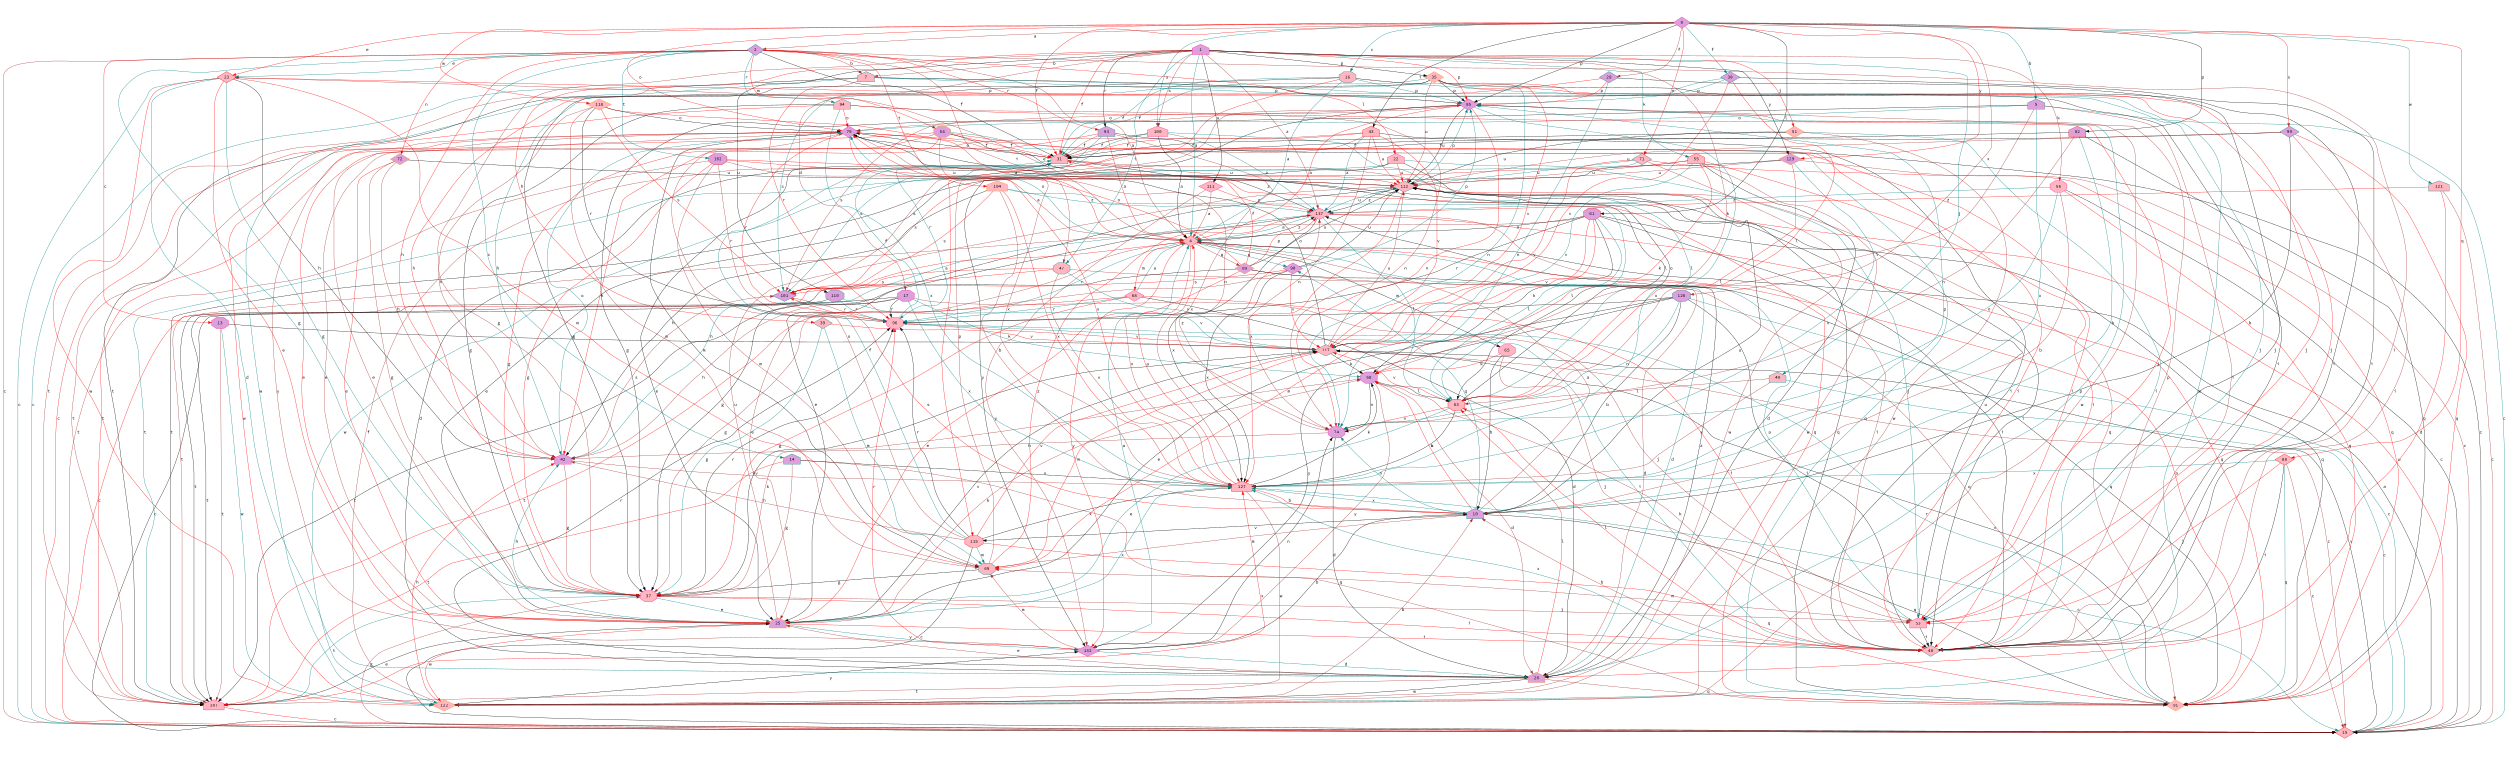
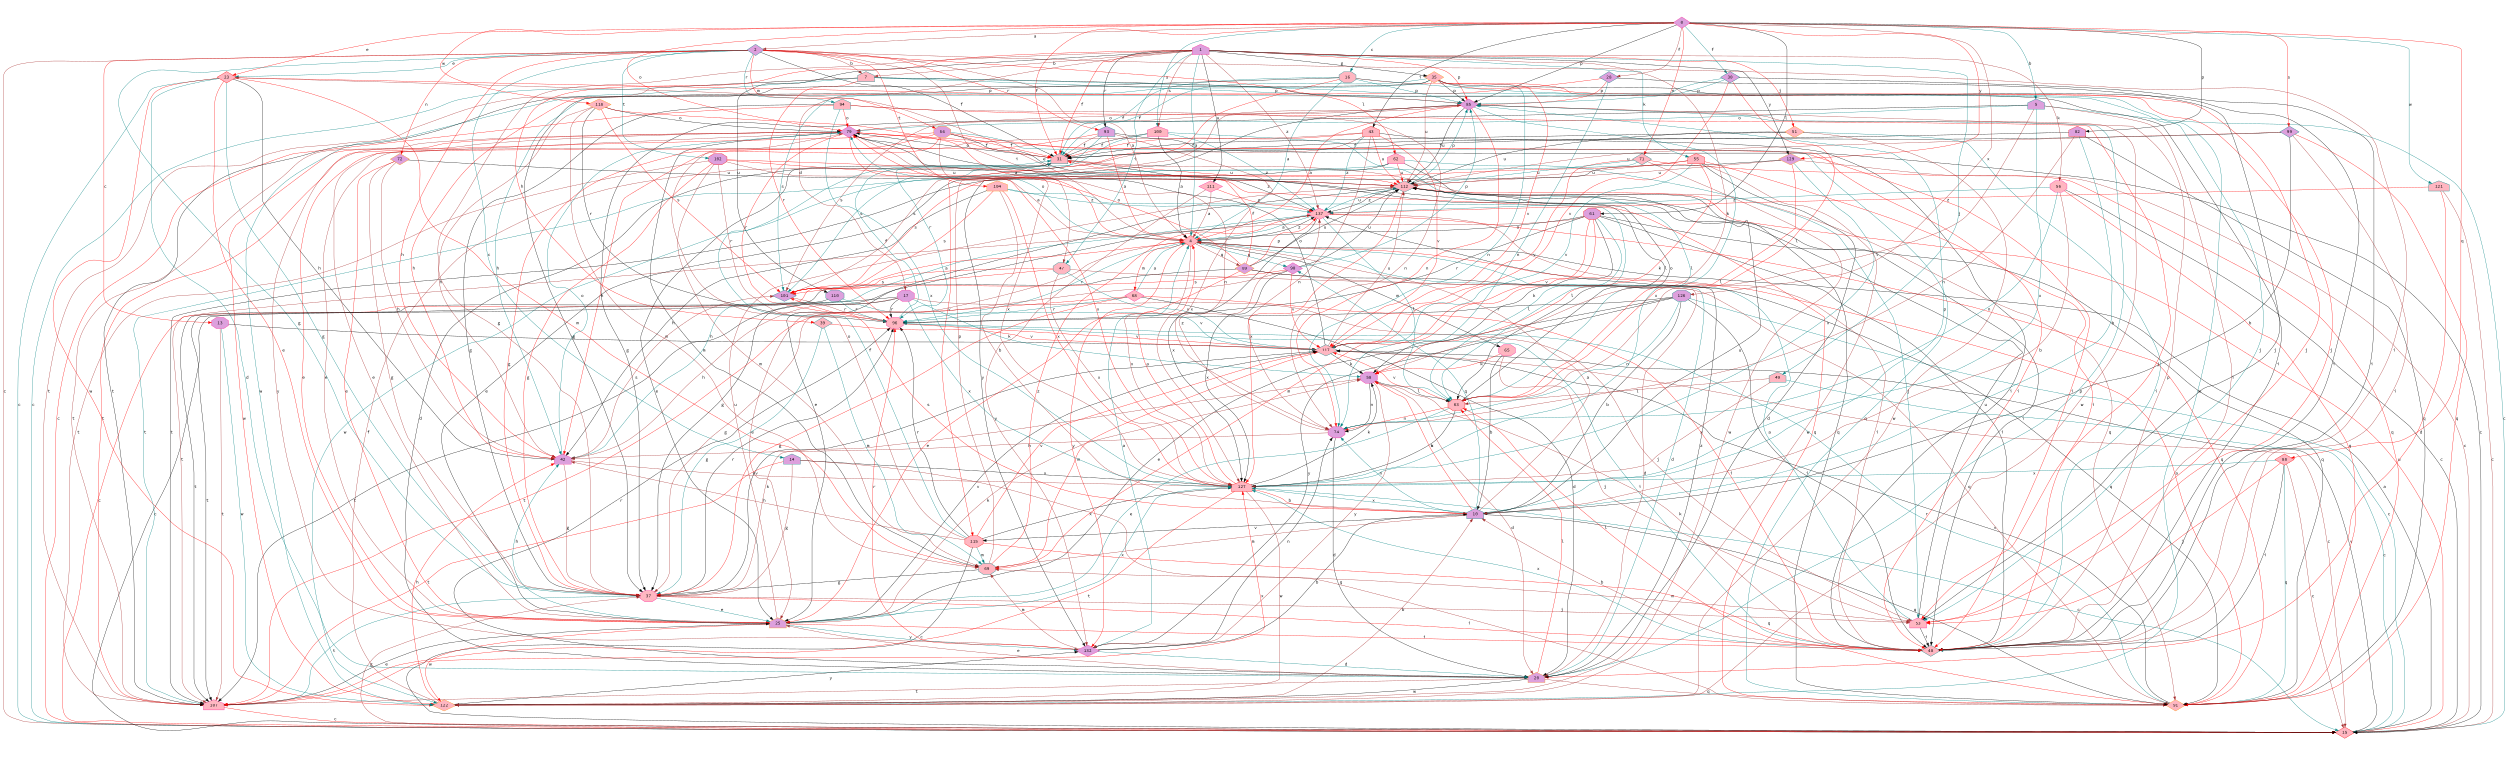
(1396, 159) -> (1396, 159)
none -> (747, 652)
